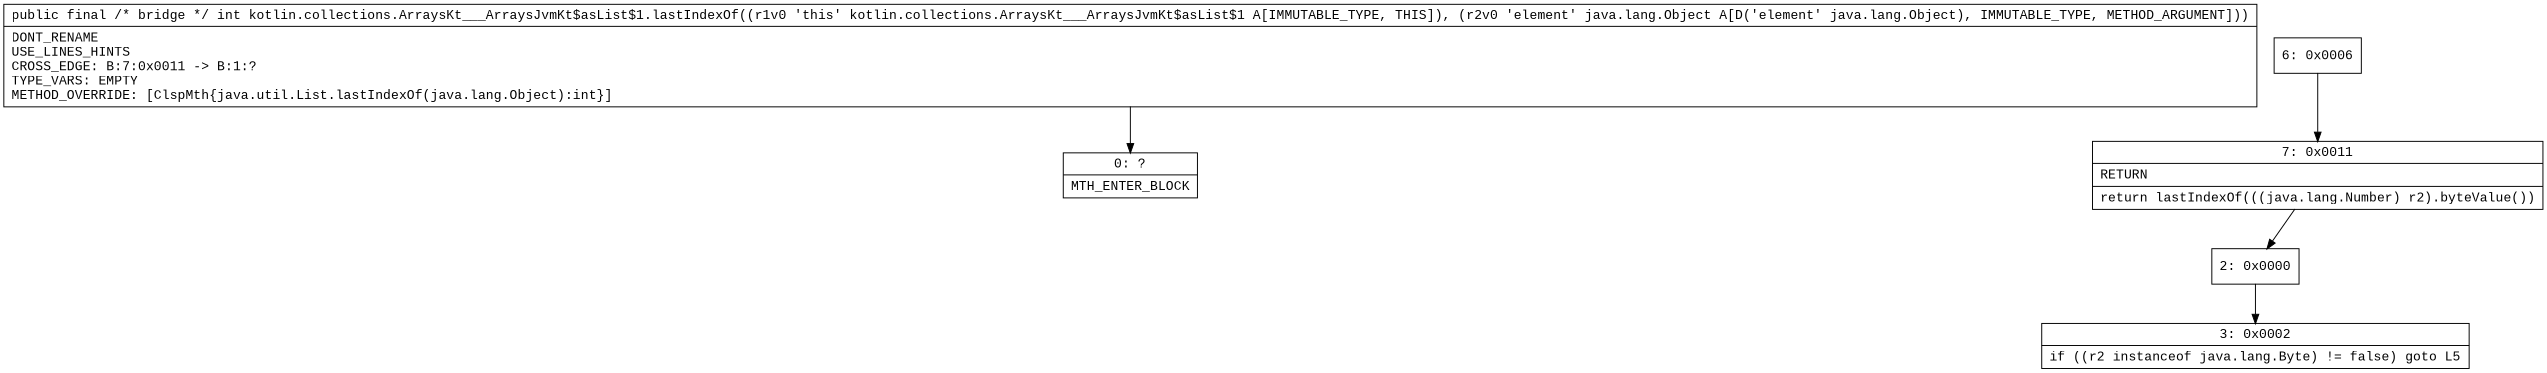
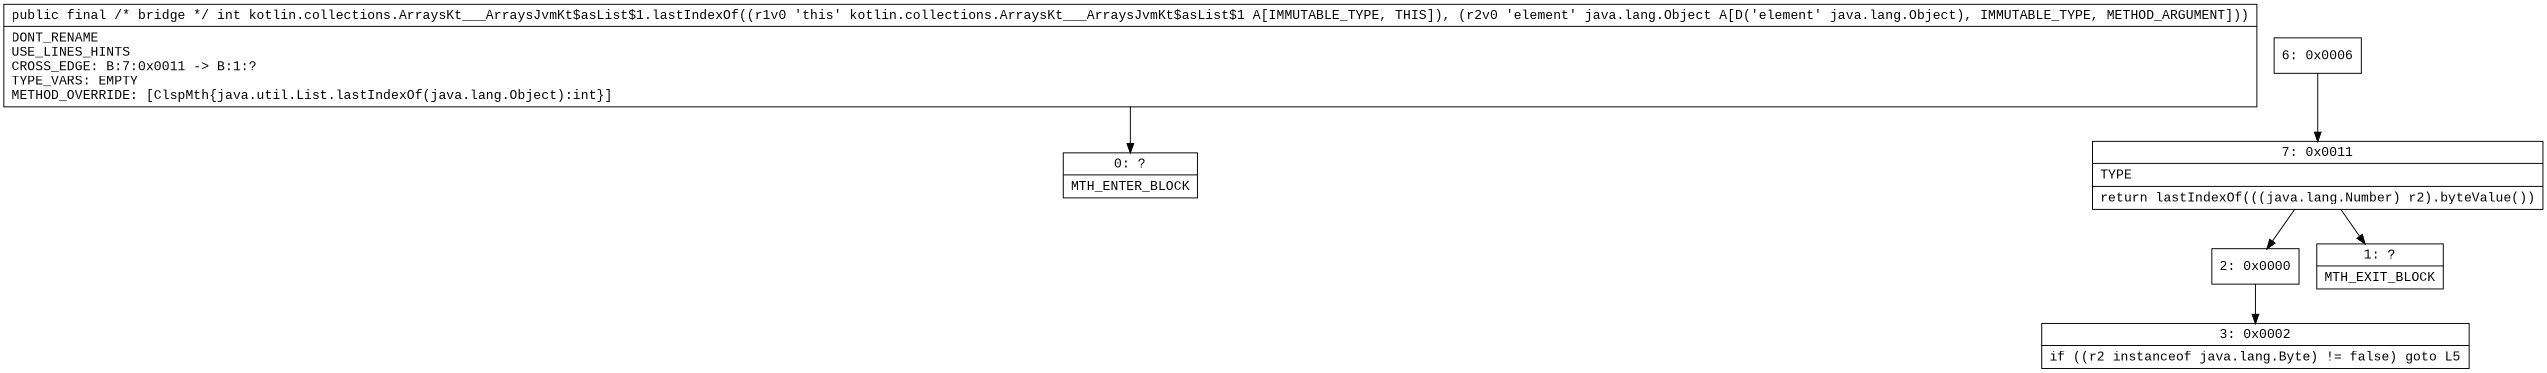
(2124, 174) -> (2116, 174)
none -> (2380, 266)
